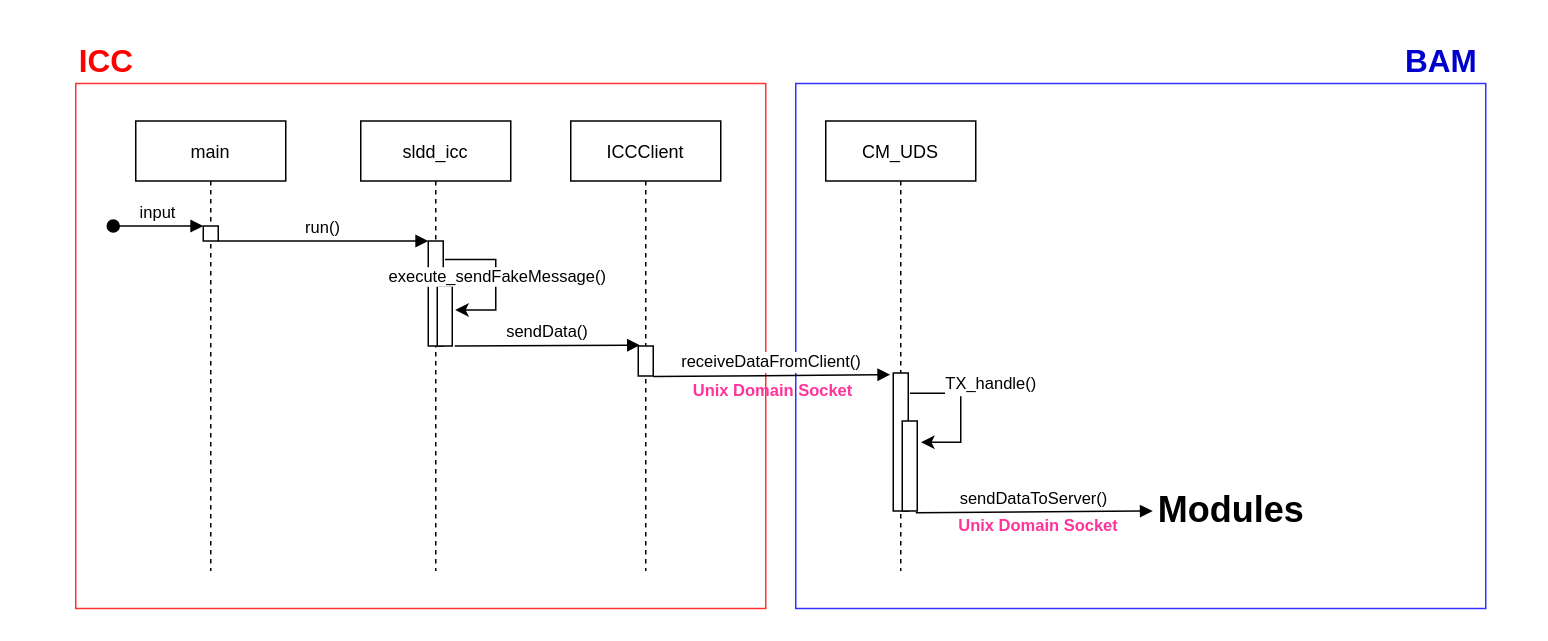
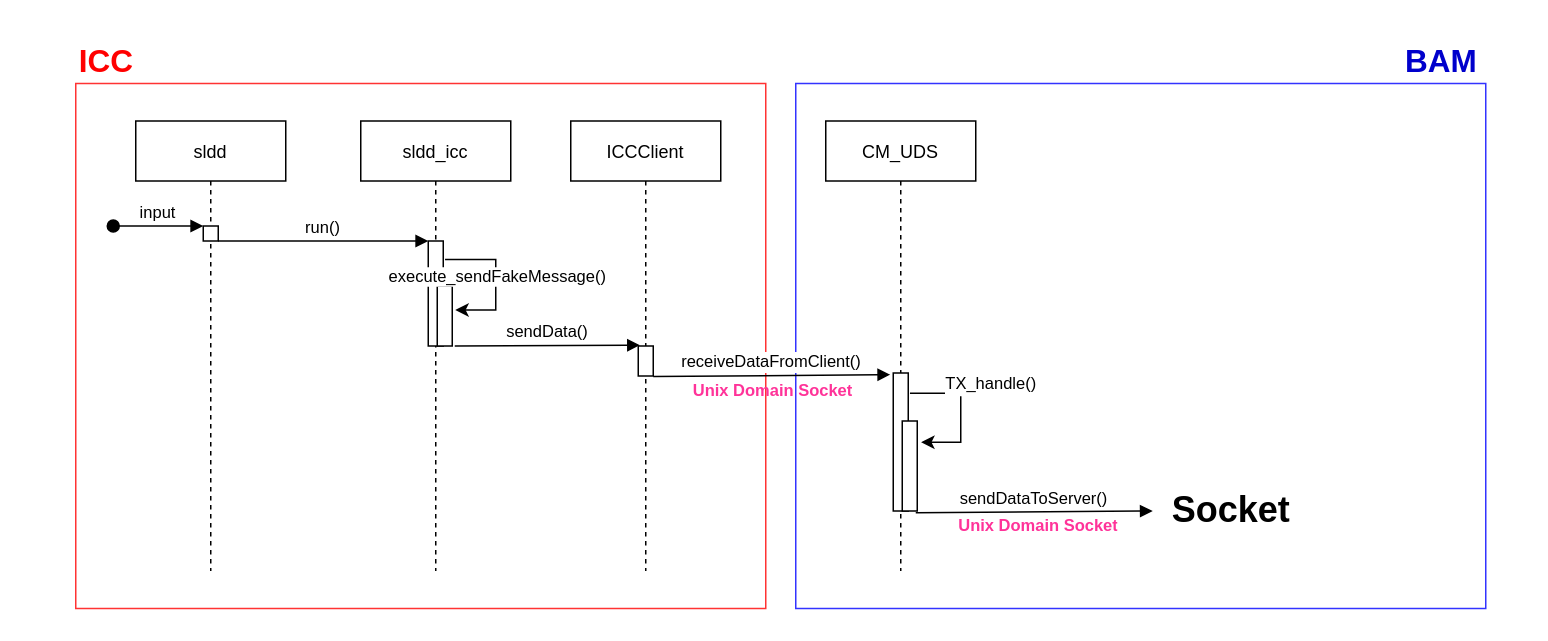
(210, 152) -> (210, 152)
(1232, 511) -> (1232, 511)
